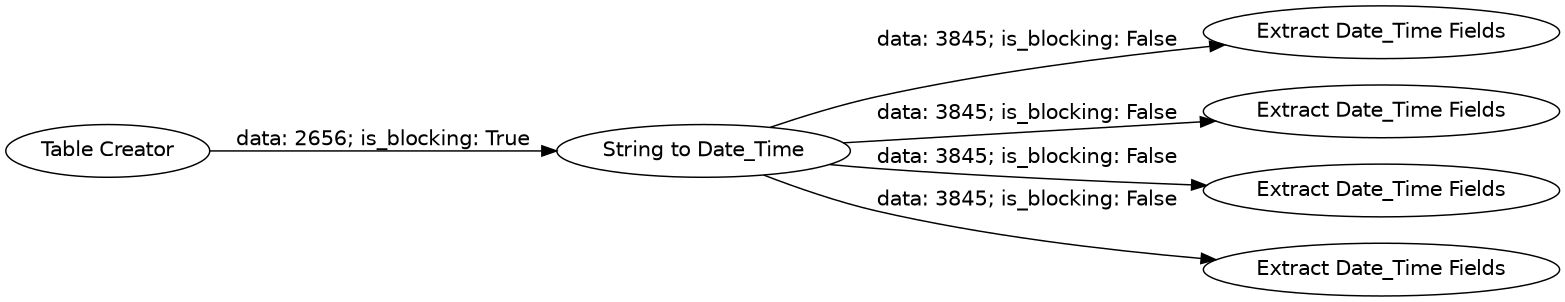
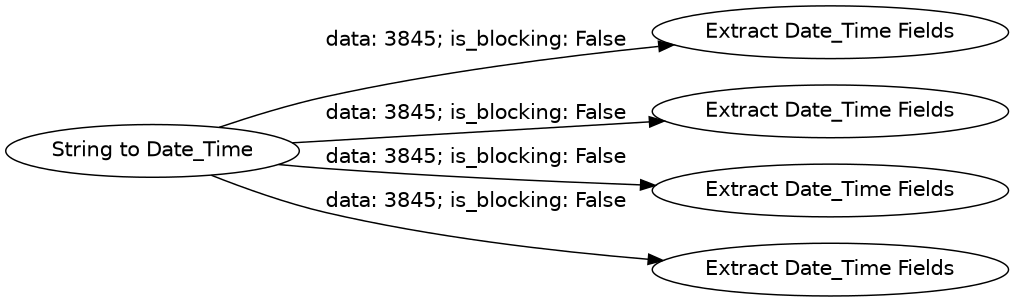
(108, 151) -> none
